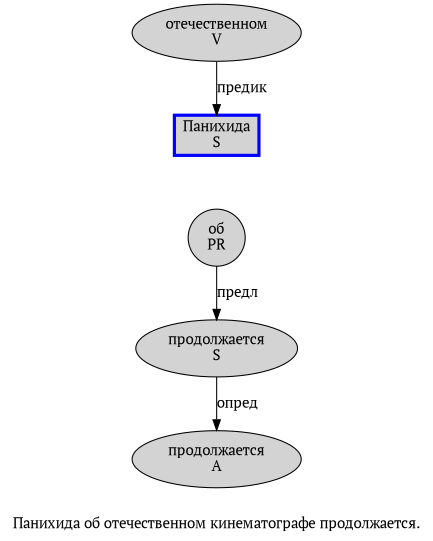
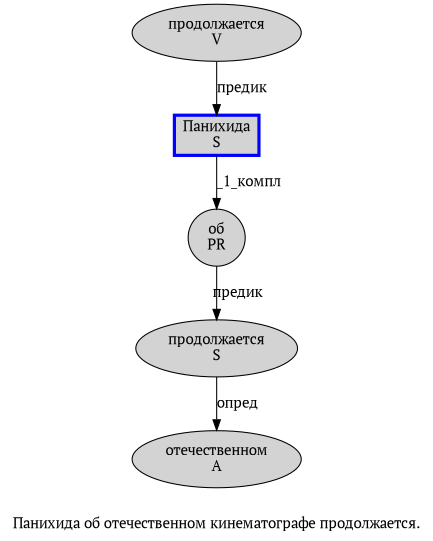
(217, 33) -> (217, 33)
none -> (217, 177)
(238, 293) -> (238, 293)
(217, 459) -> (217, 459)
